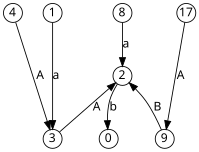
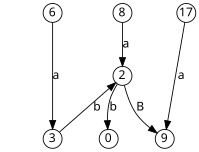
(13, 13) -> none
(53, 13) -> (53, 13)
(181, 76) -> (181, 76)
(97, 107) -> (97, 107)
(150, 108) -> (133, 109)
